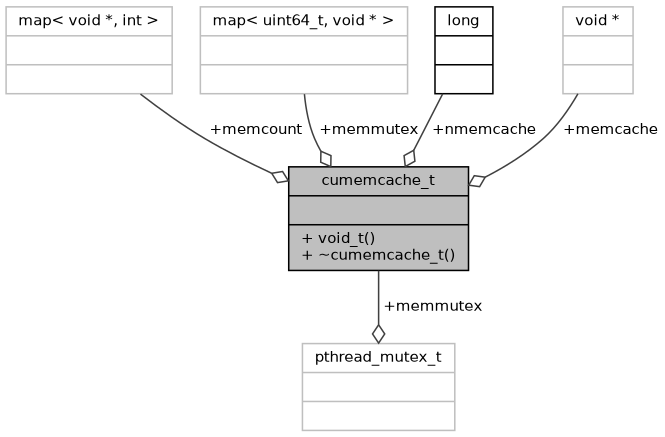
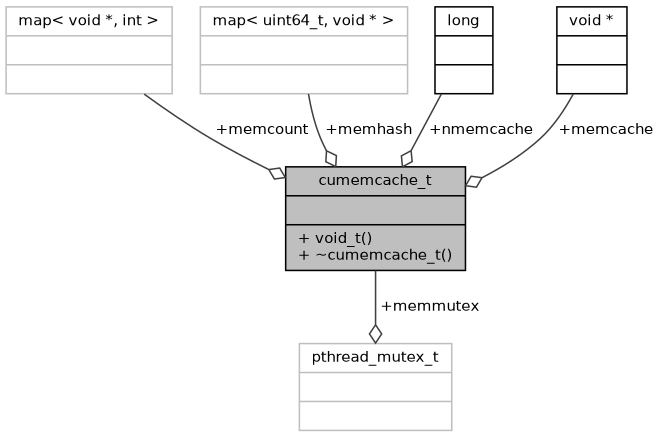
(598, 50) -> (592, 50)
(367, 130) -> (367, 130)
